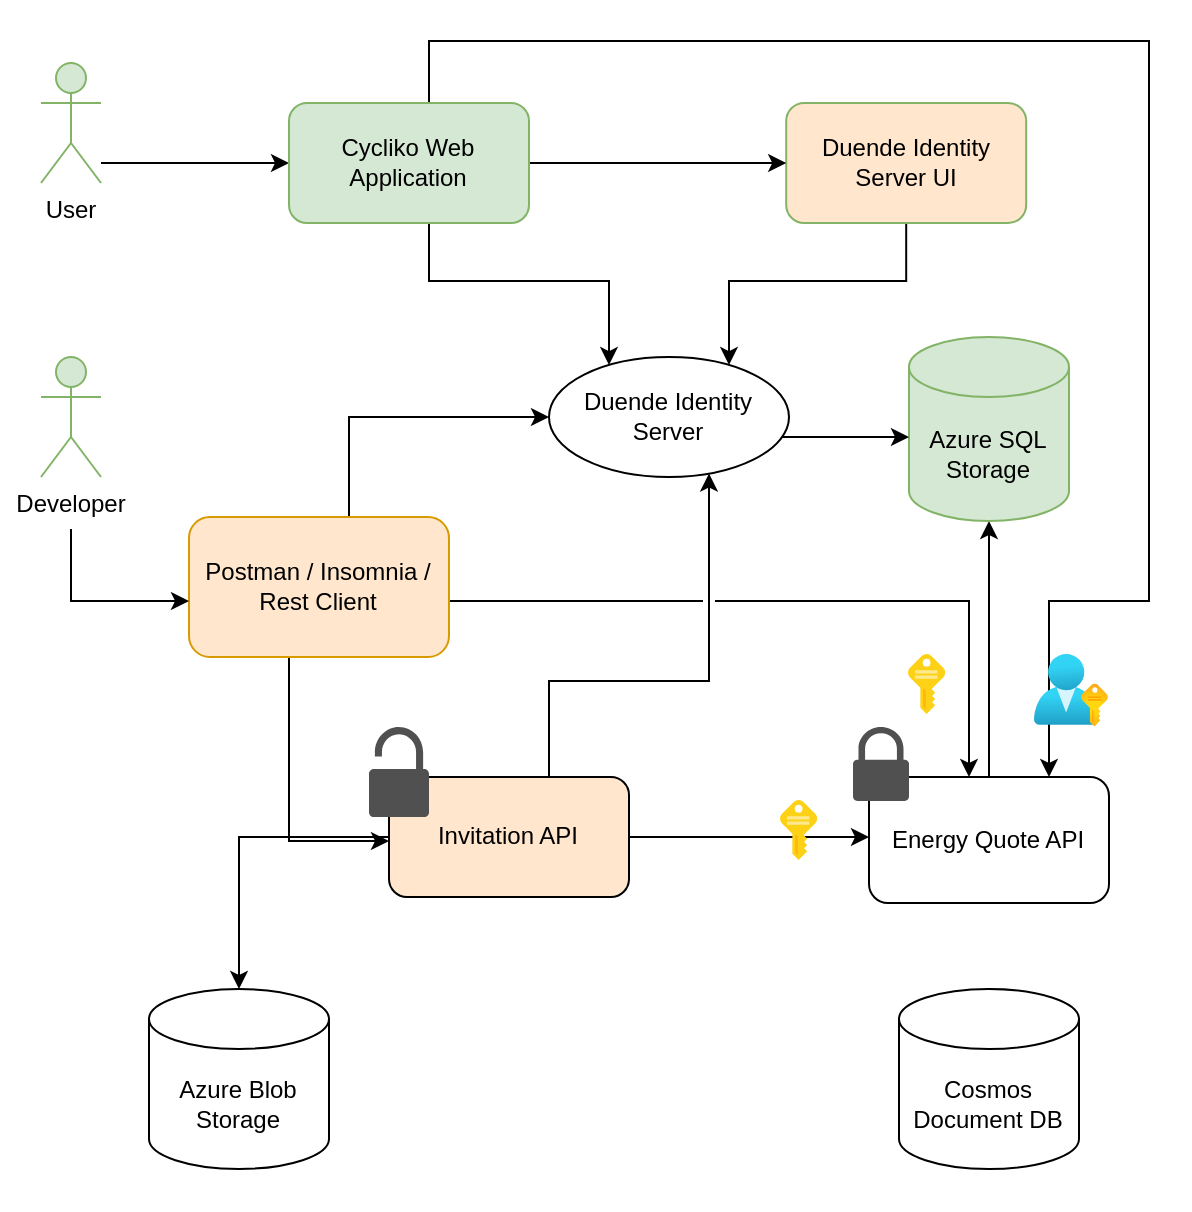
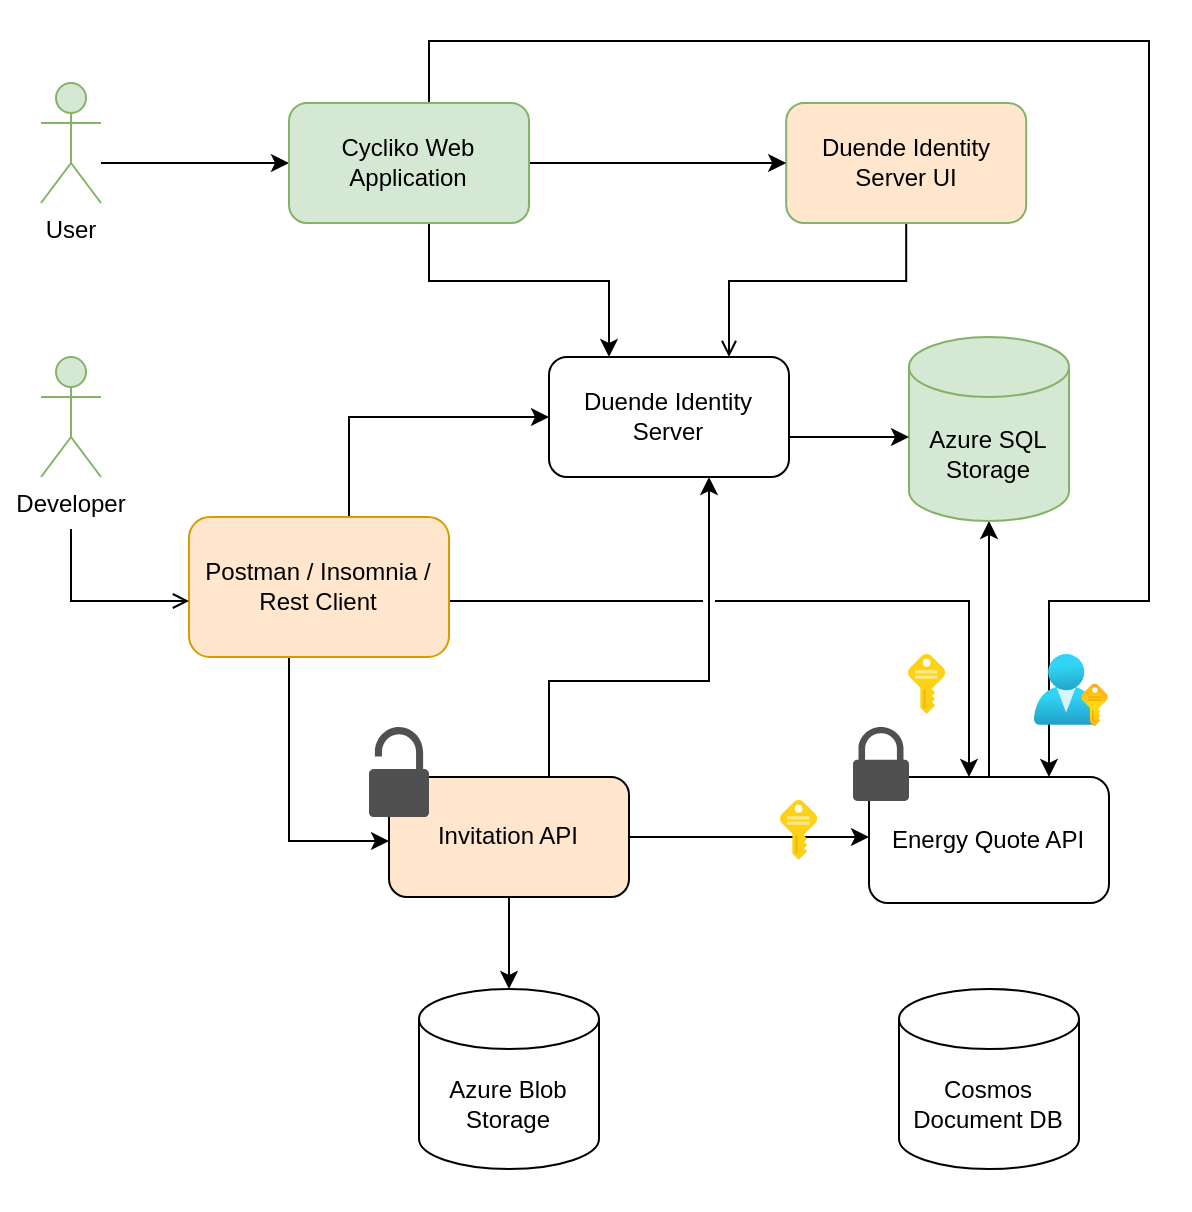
(71, 123) -> (71, 143)
(729, 348) -> (729, 348)
(669, 417) -> (669, 417)
(174, 601) -> (176, 601)
(239, 1079) -> (509, 1079)
